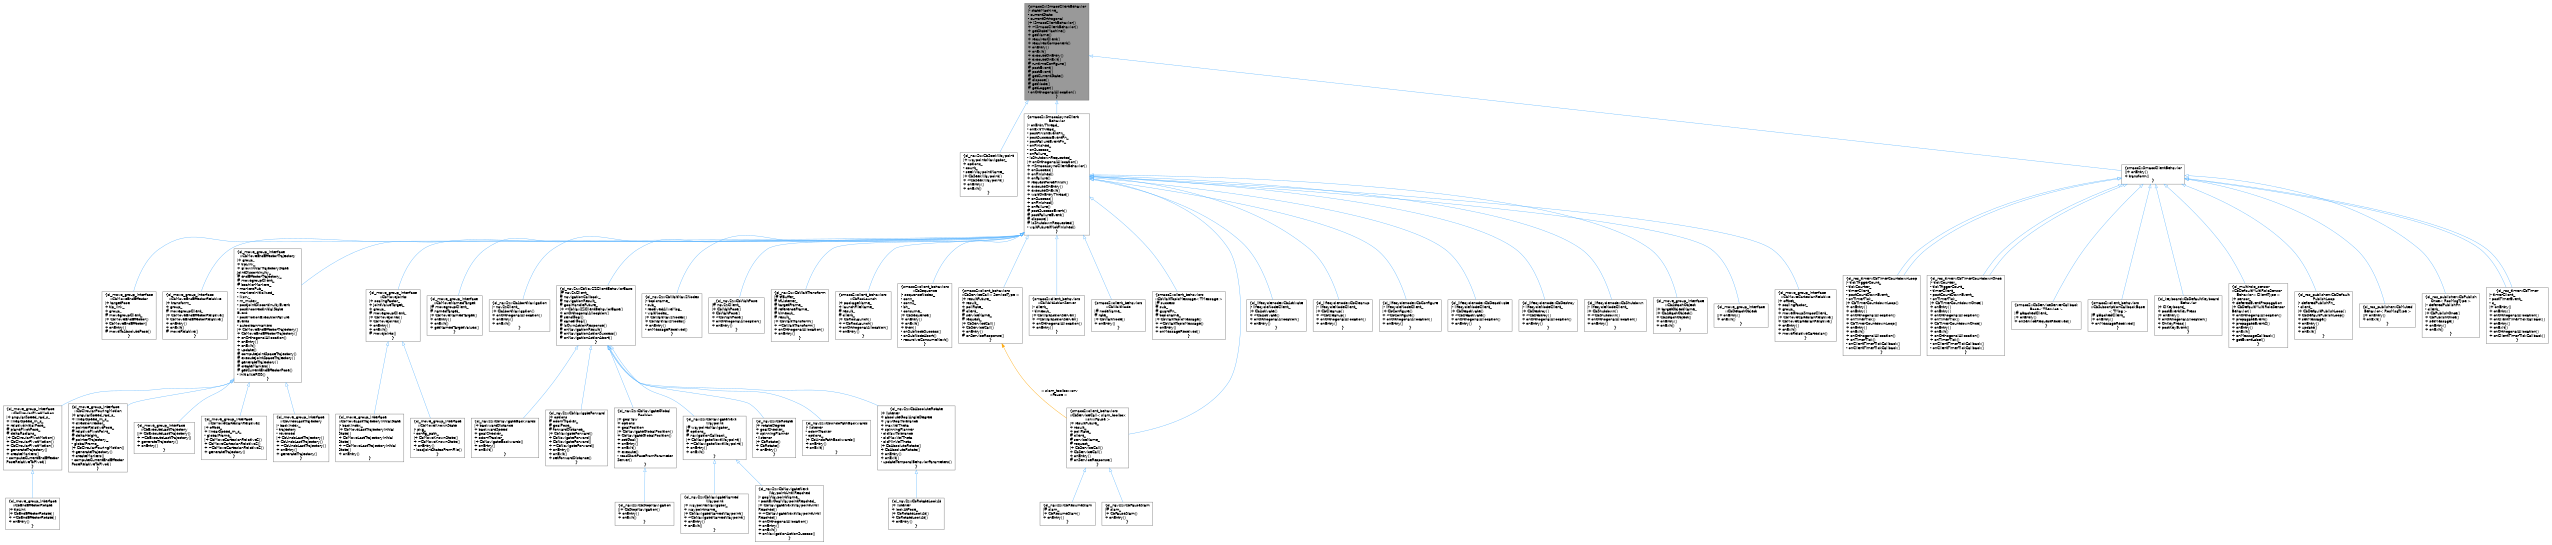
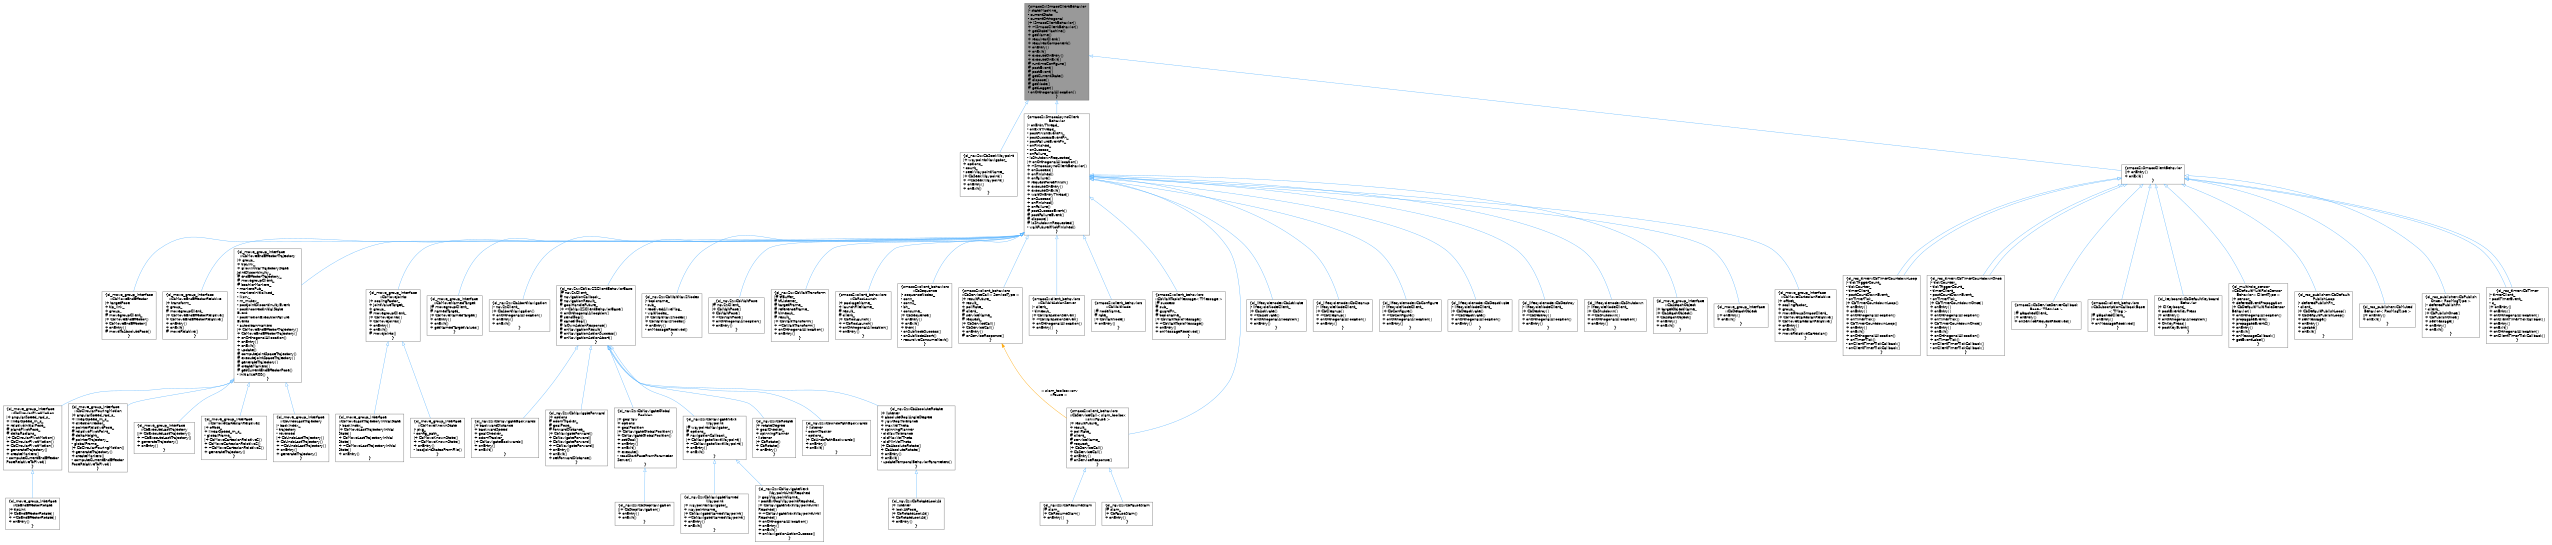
(2153, 174) -> (2153, 174)
